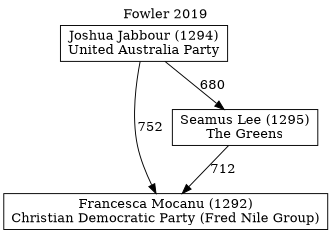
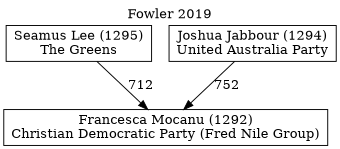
(191, 82) -> none
